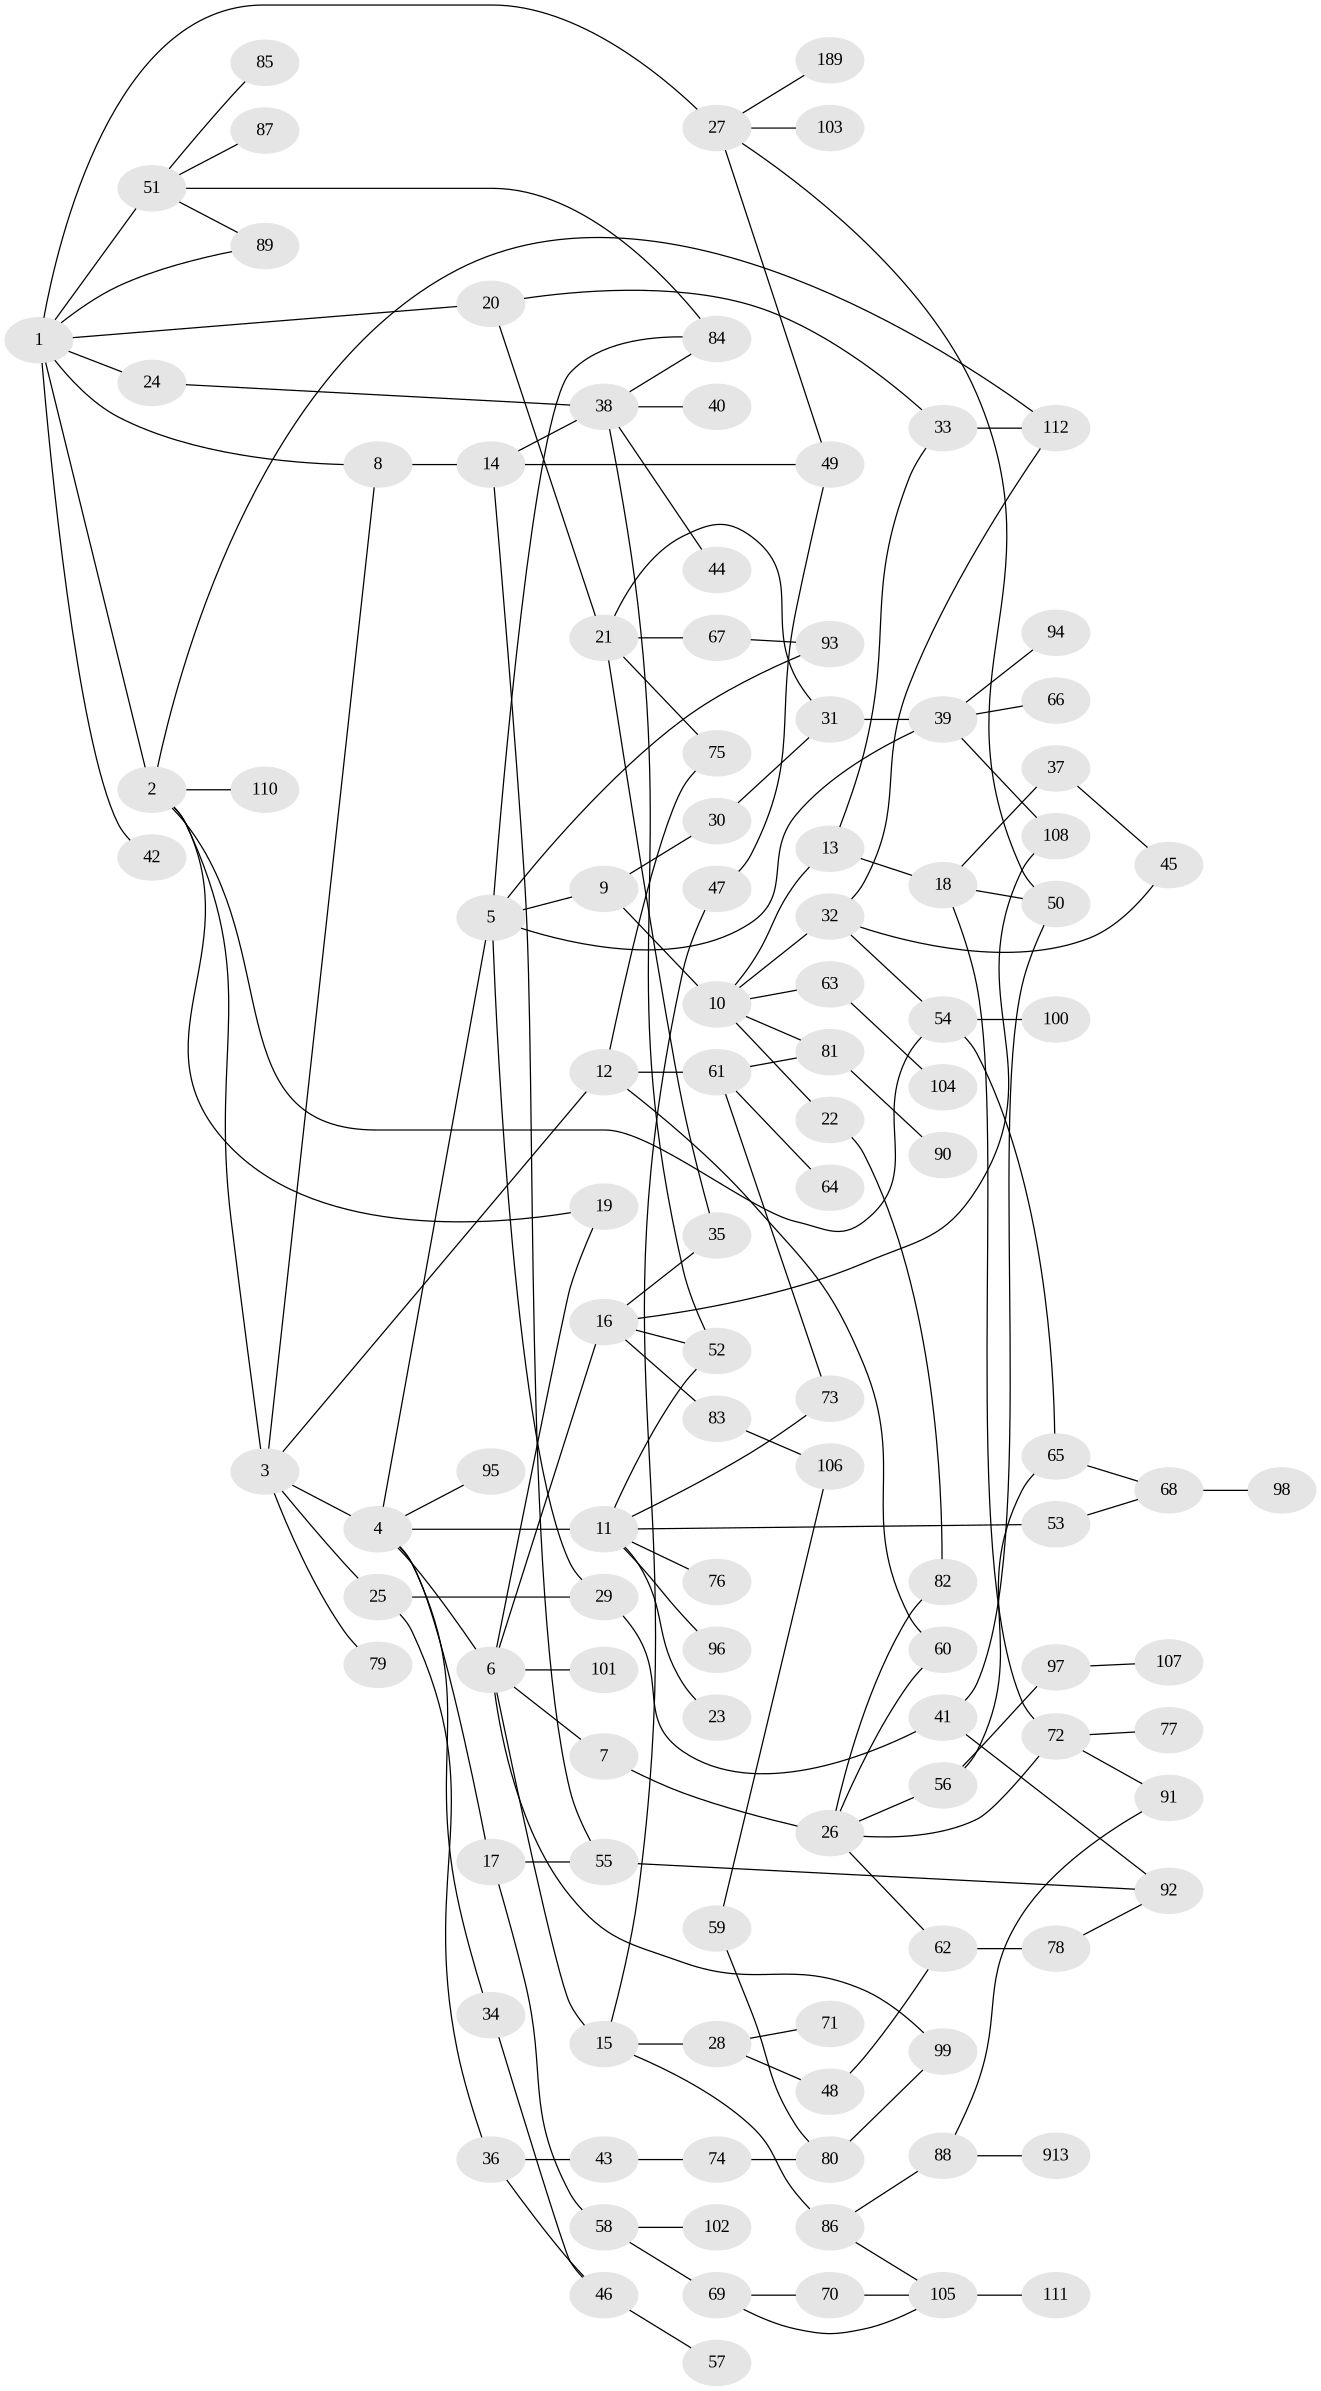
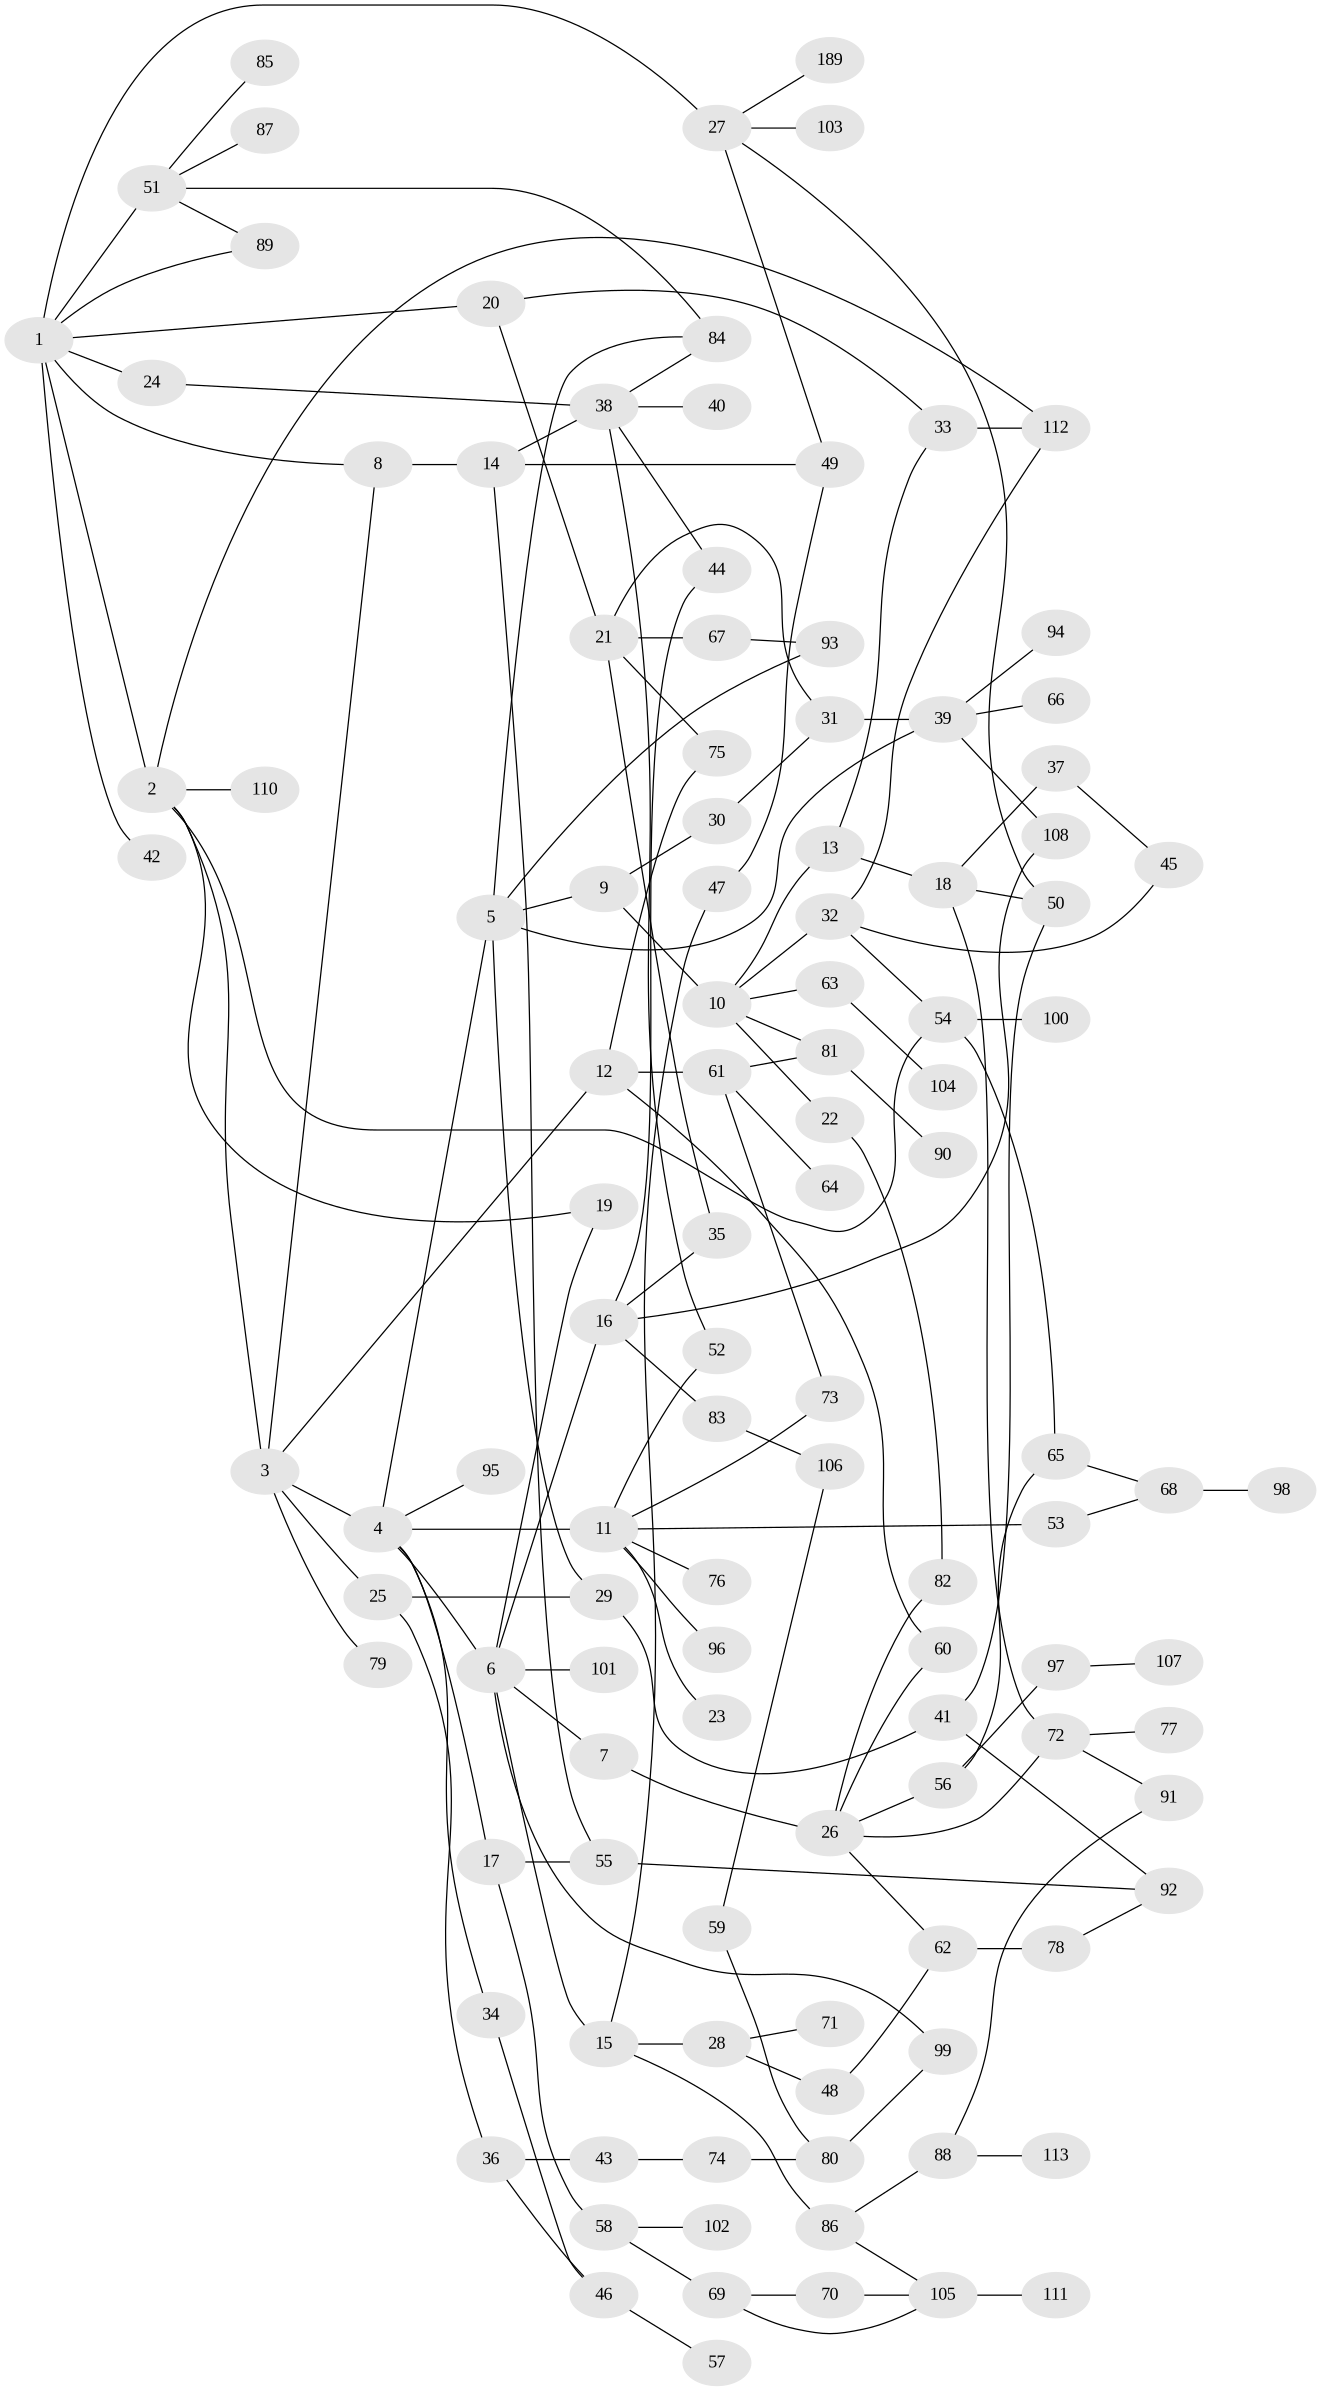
(661, 1337) -> (649, 1124)
(1056, 2156) -> (1056, 2156)
